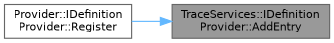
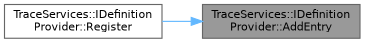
(68, 21) -> (83, 21)
